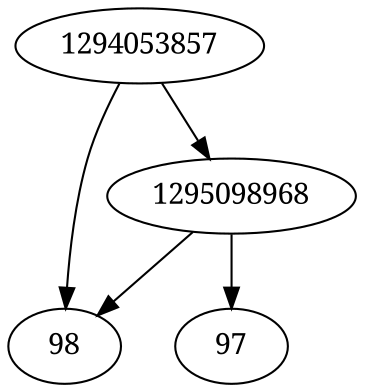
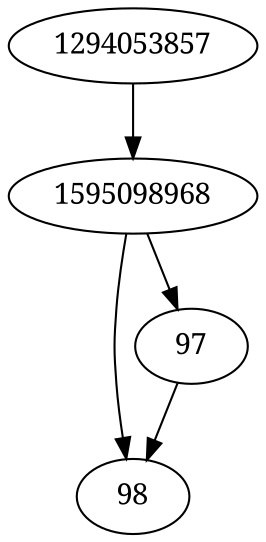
(82, 183) -> (166, 412)
(232, 196) -> (133, 196)
